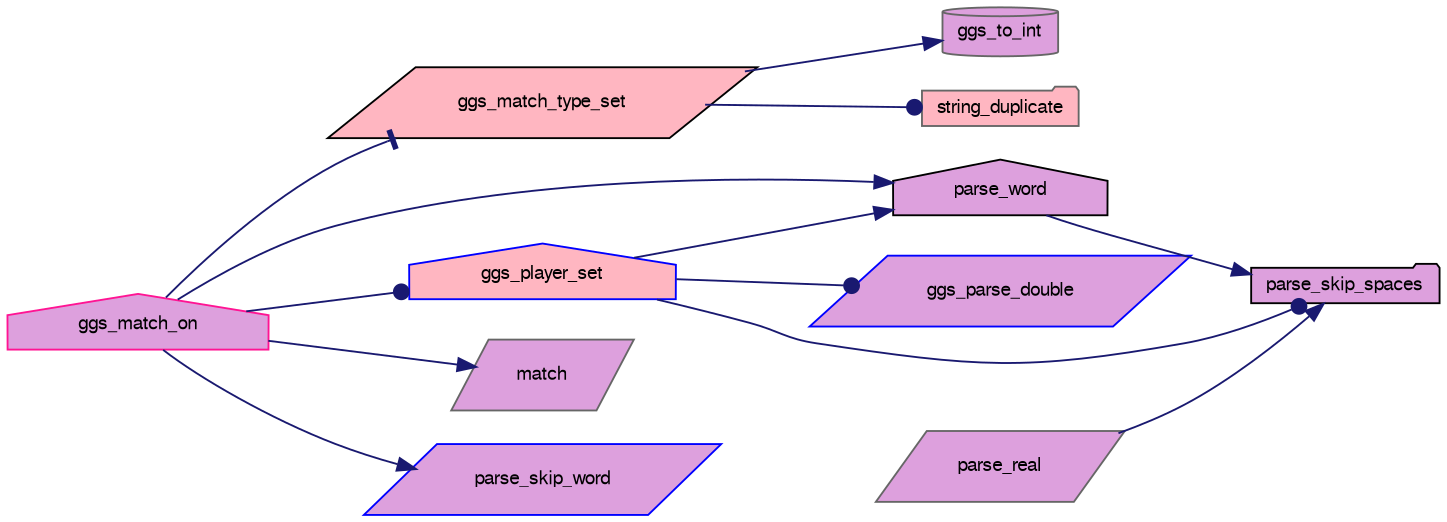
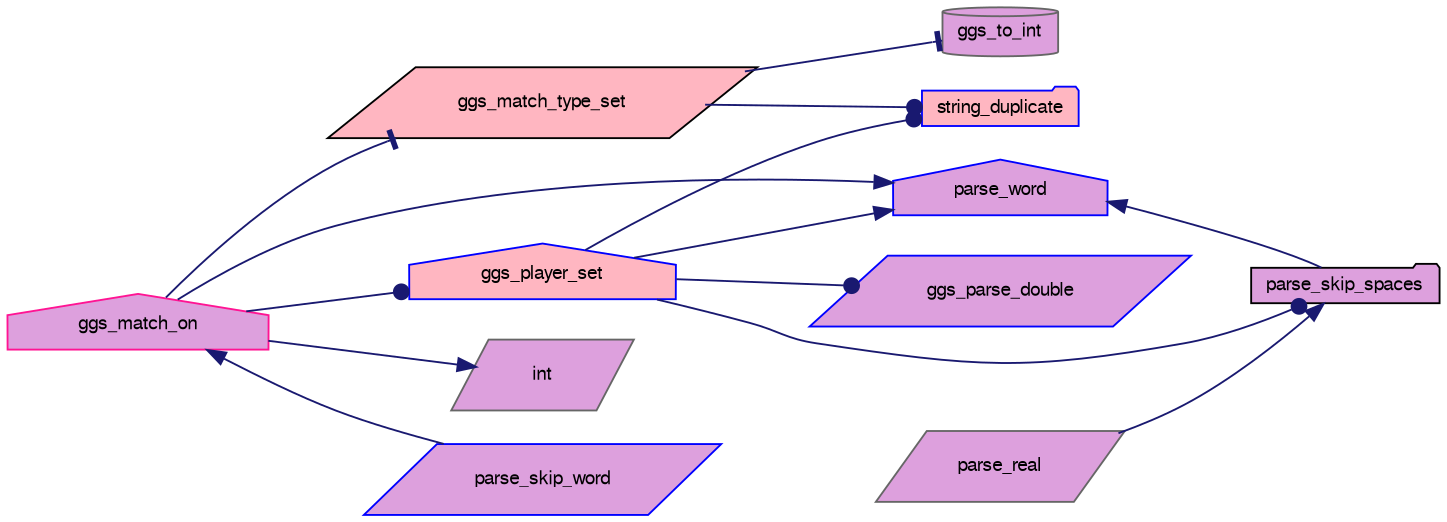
(839, 57) -> (839, 57)
(1000, 108) -> (1000, 108)
none -> (748, 168)
(1000, 190) -> (1000, 190)
(1139, 243) -> (1225, 234)
(543, 375) -> (543, 375)
(275, 417) -> (331, 409)
